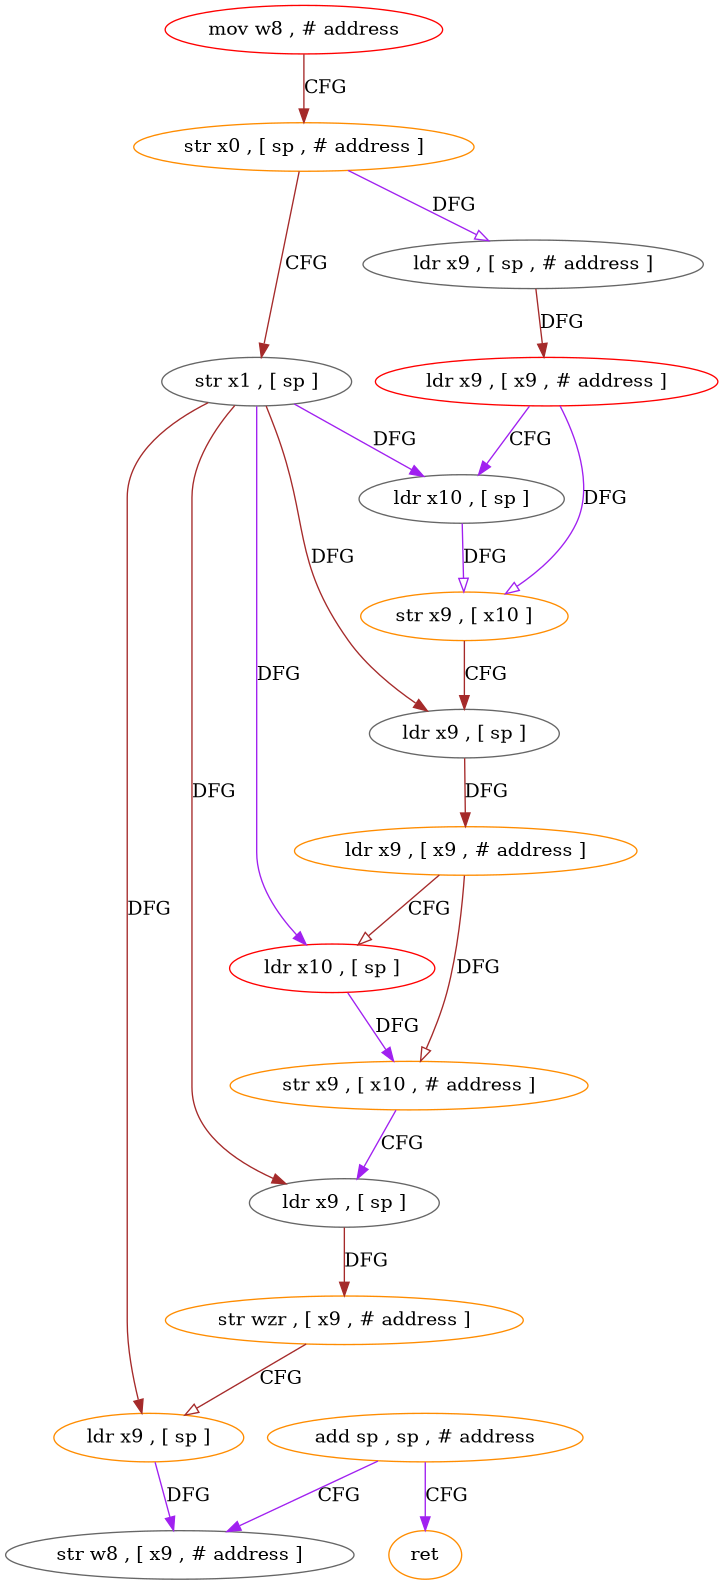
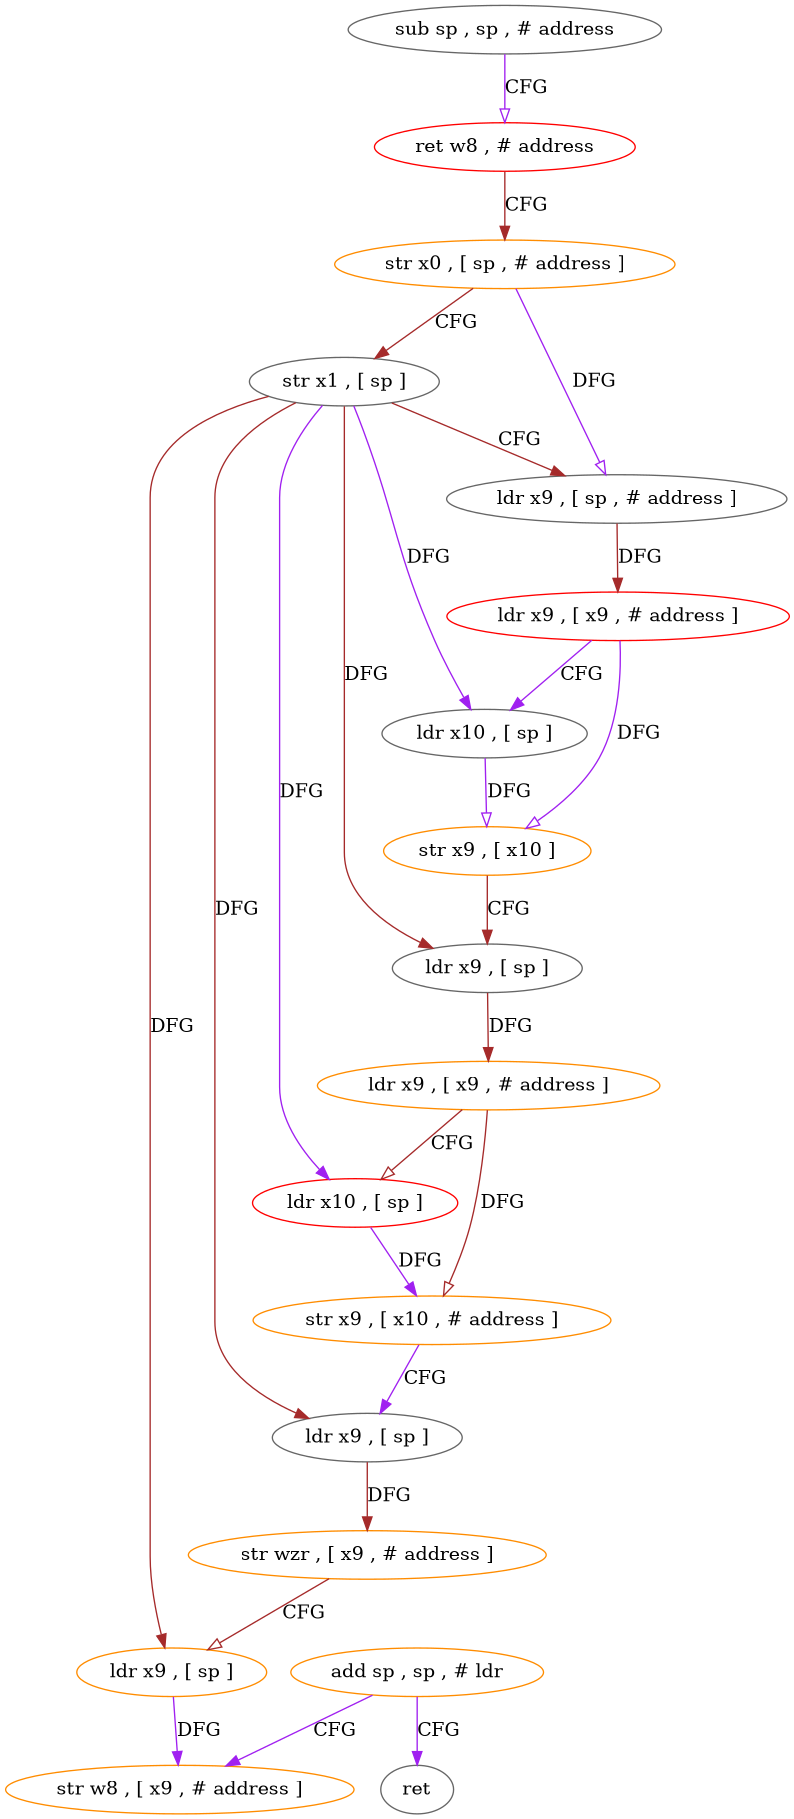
(304, 30) -> (505, 147)
none -> (505, 30)
none -> (472, 437)
(425, 1438) -> (417, 1672)
(180, 1555) -> (180, 1790)
(425, 1555) -> (417, 1790)
